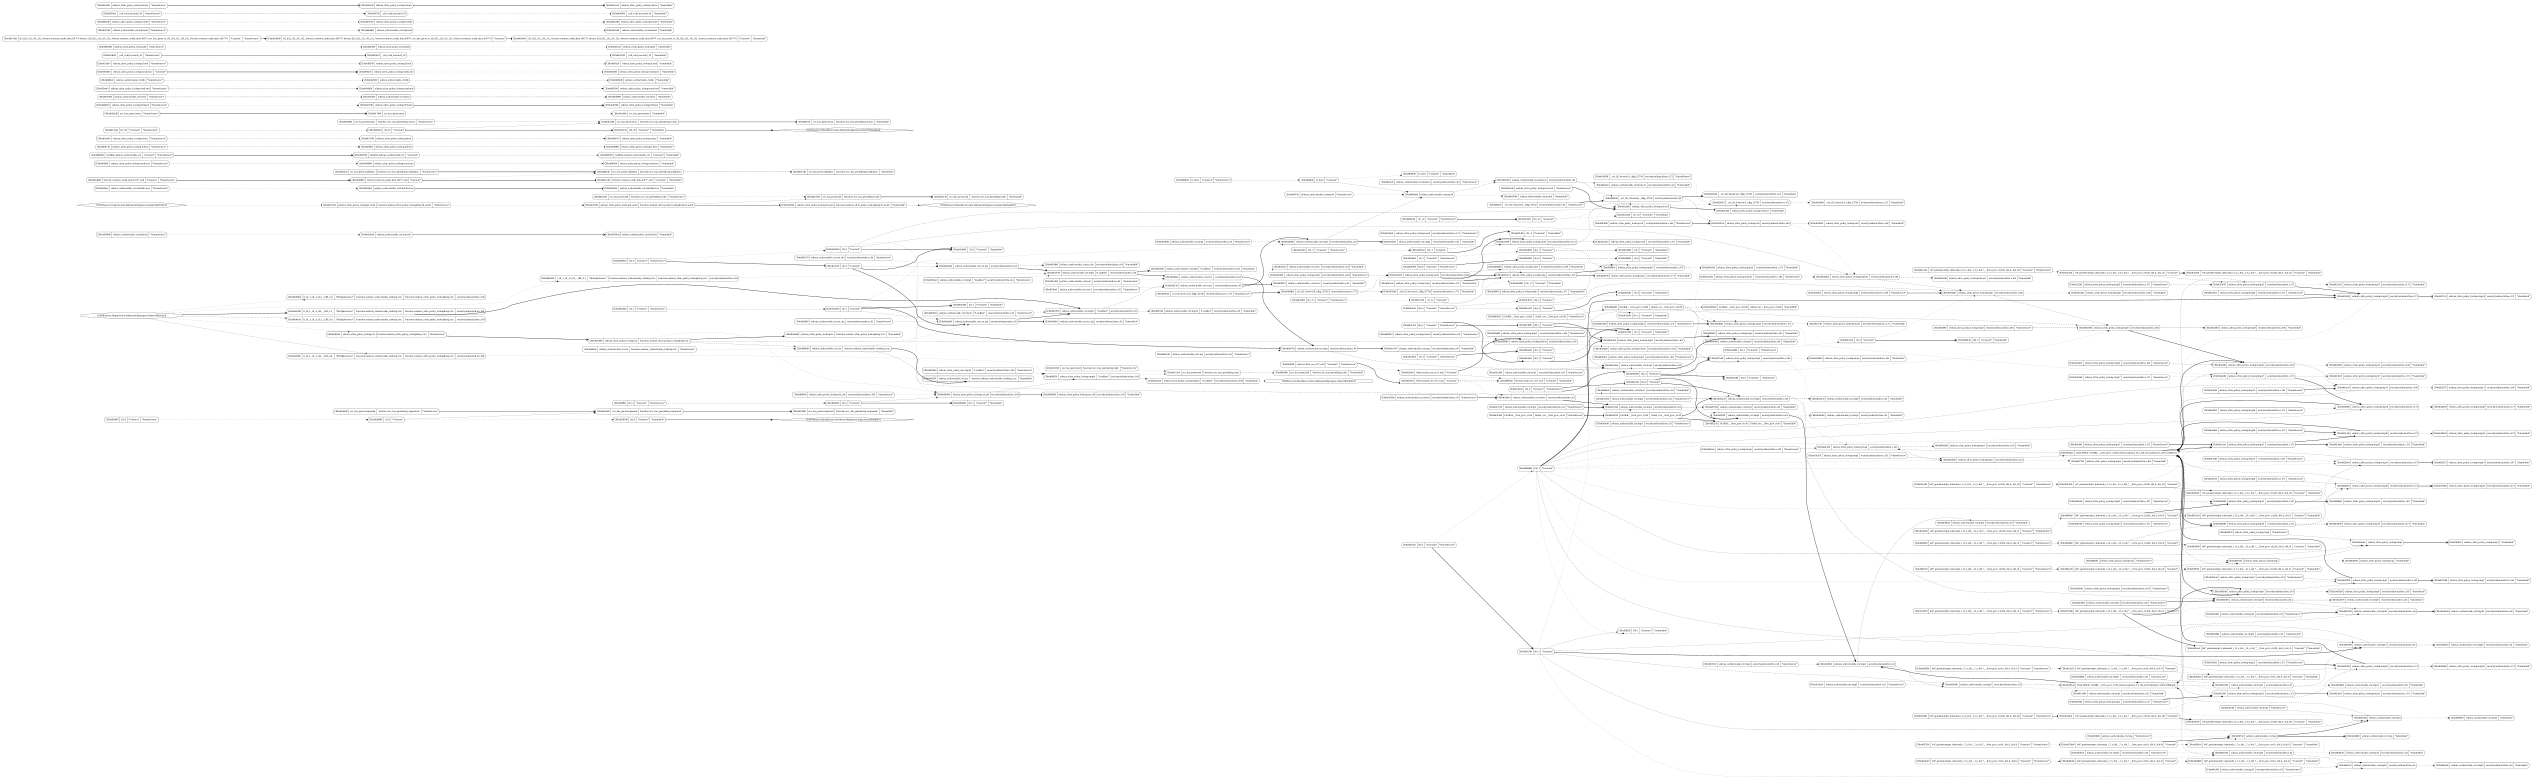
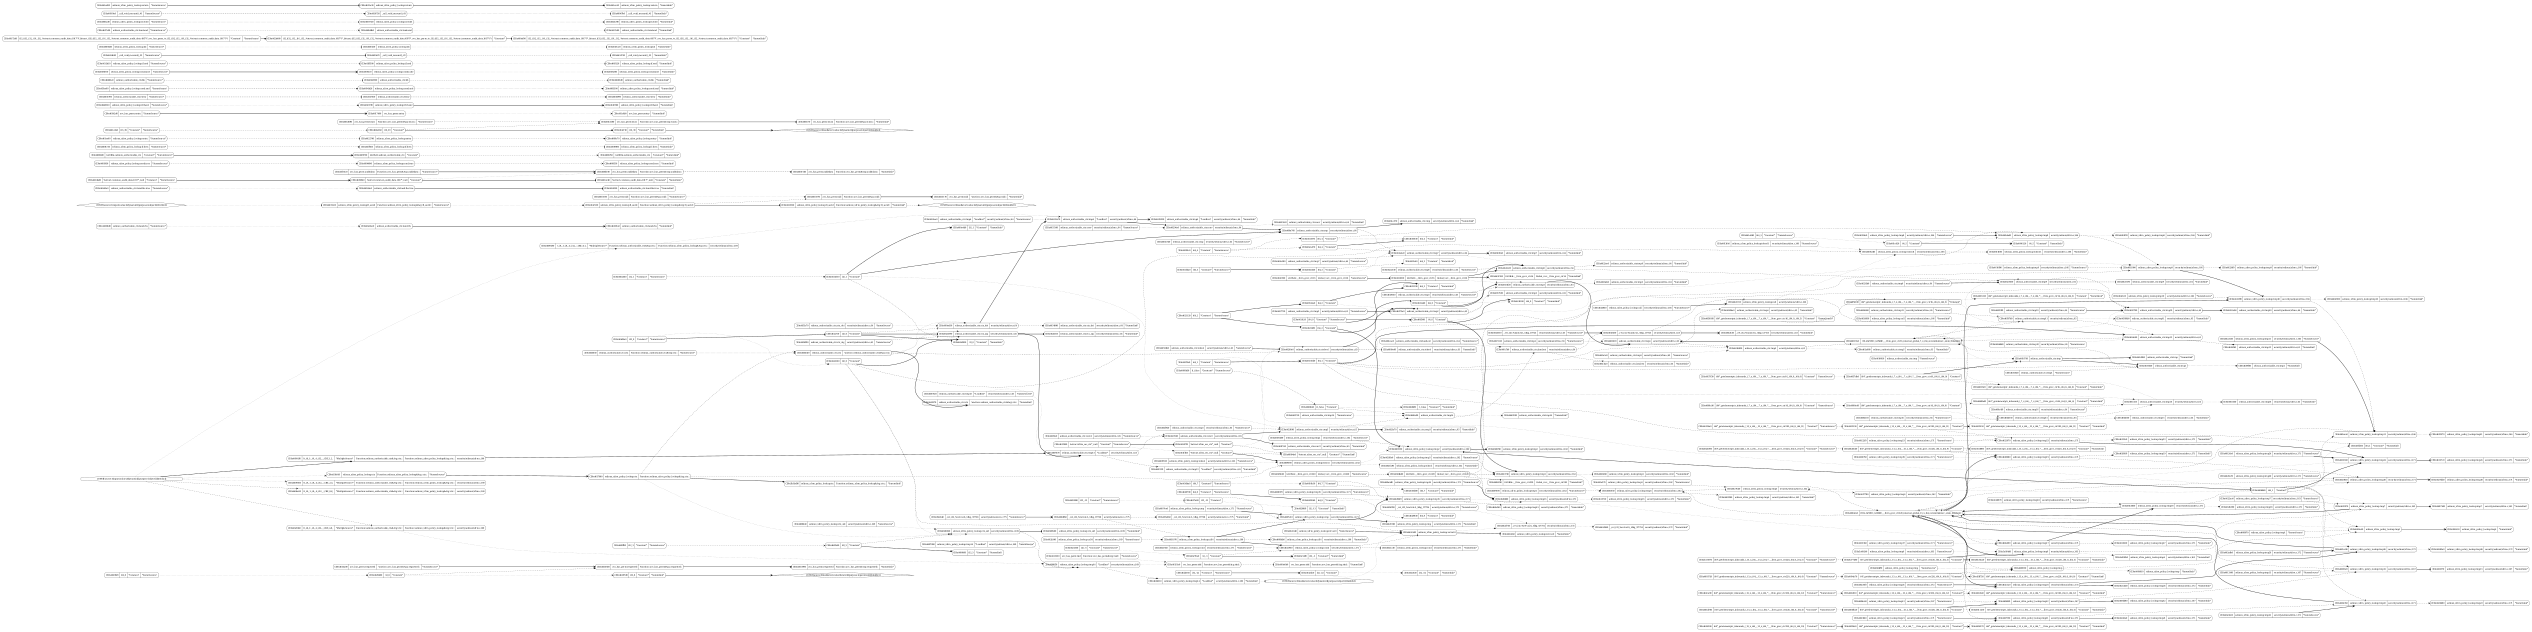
(160, 72) -> (160, 72)
(955, 370) -> (955, 544)
(1950, 431) -> (2219, 495)
